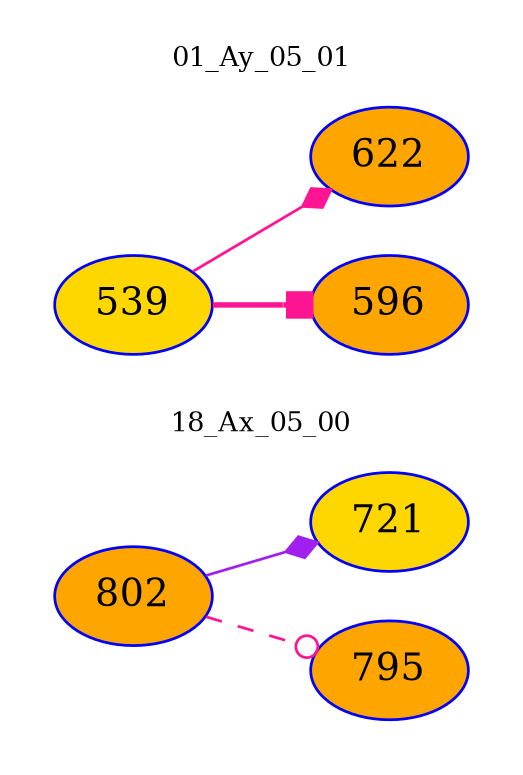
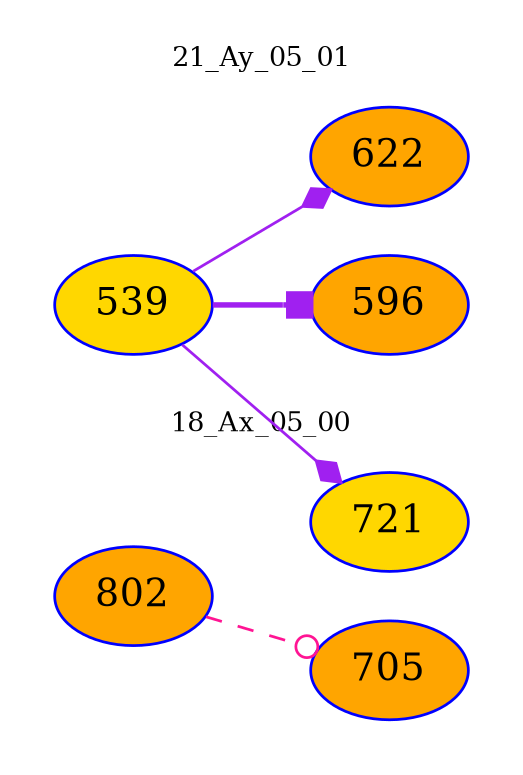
(262, 59) -> (262, 59)
(248, 239) -> (248, 239)
(248, 305) -> (248, 305)
(245, 564) -> (266, 417)
(390, 670) -> (390, 670)
